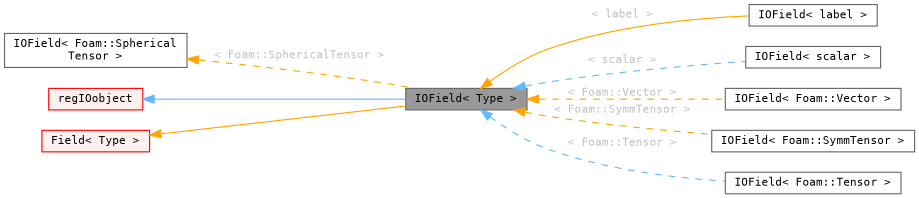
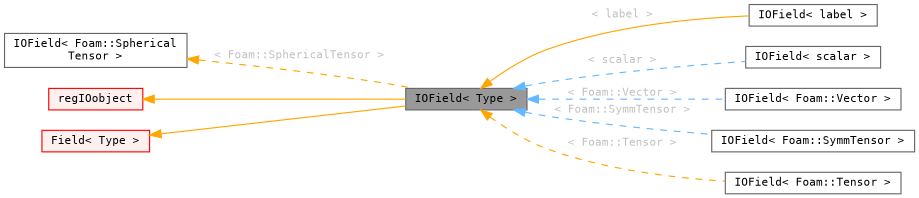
(280, 99) -> (280, 99)
(632, 99) -> (632, 99)
(618, 125) -> (618, 125)
(603, 165) -> (603, 165)
